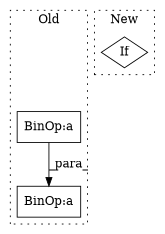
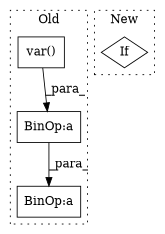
none -> (41, 52)
